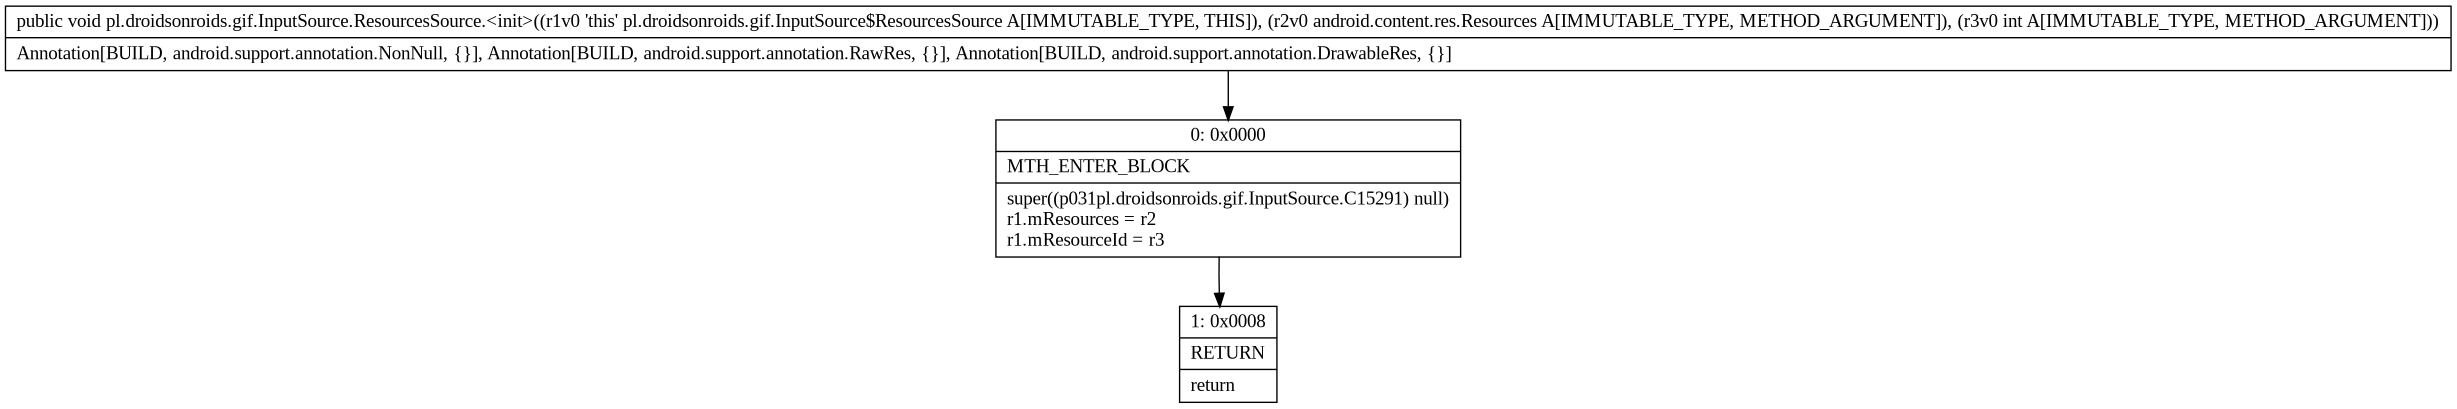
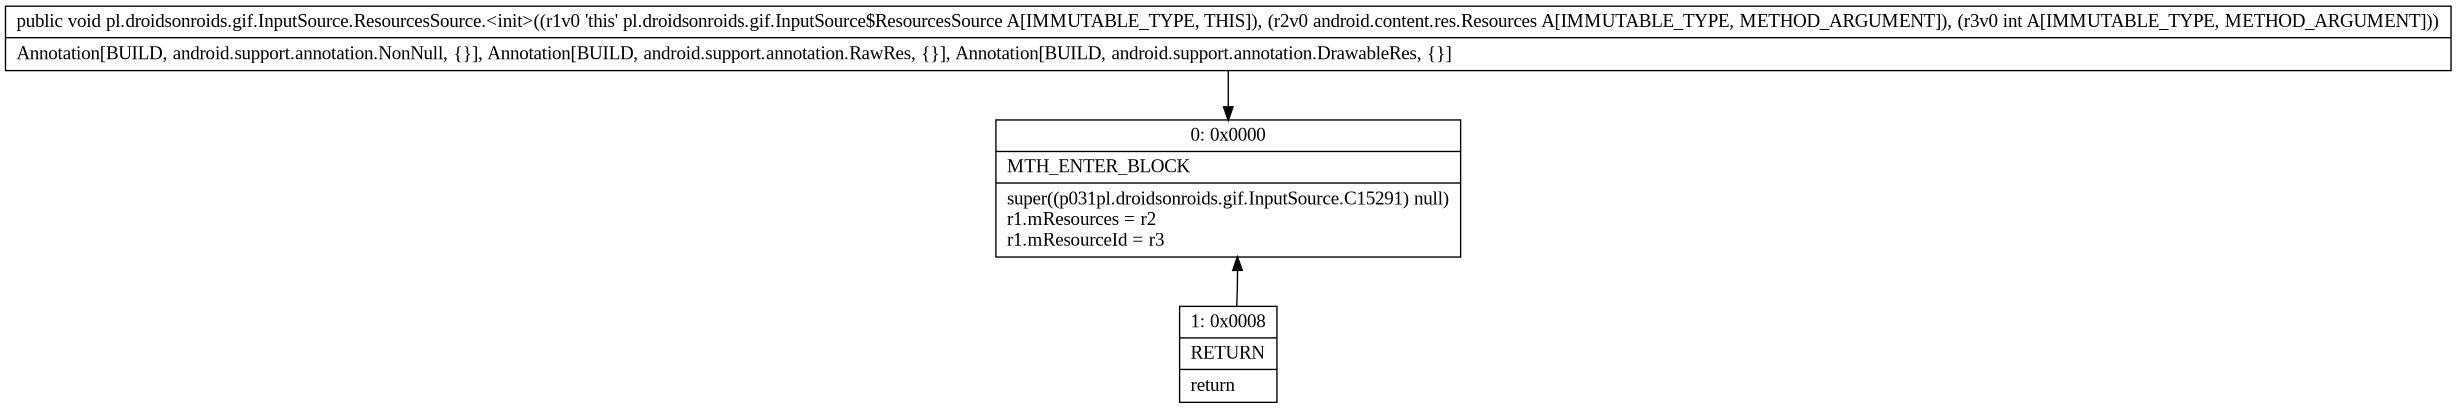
(1219, 275) -> (1237, 289)
